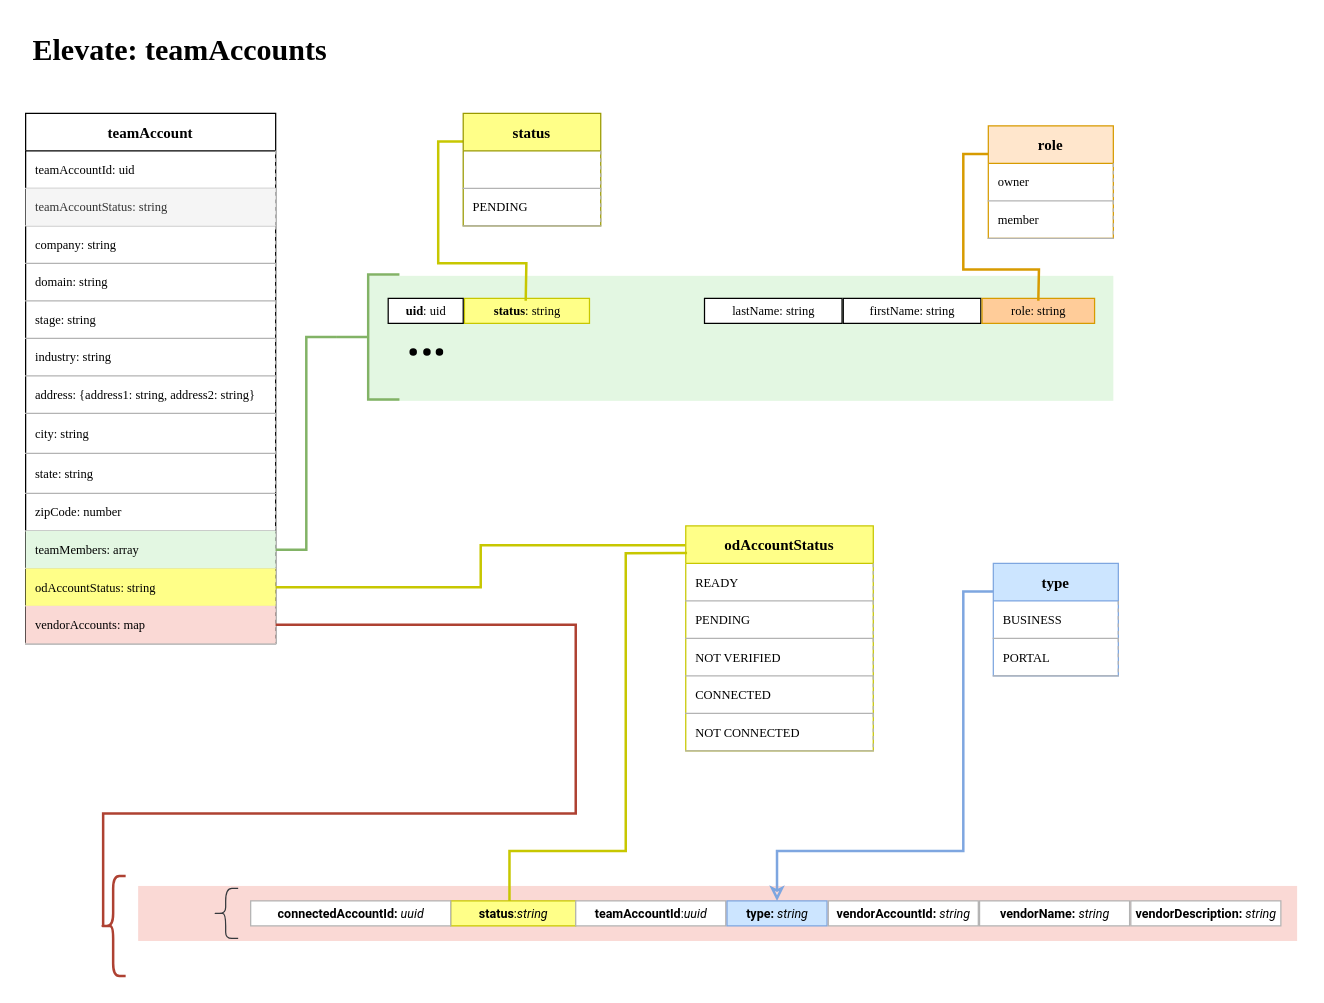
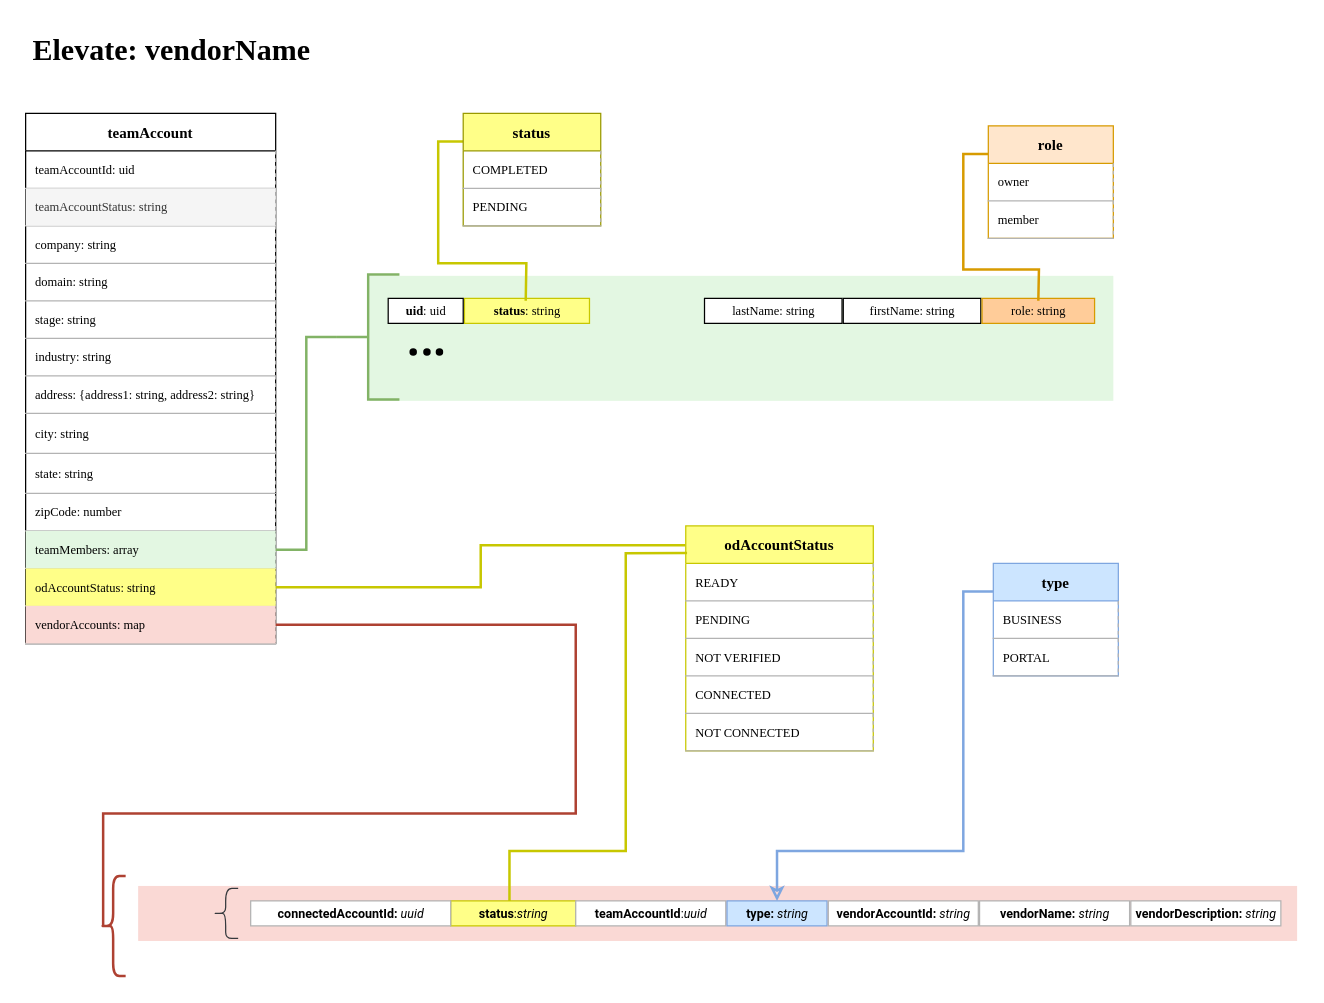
(198, 51) -> (181, 51)
none -> (532, 169)
